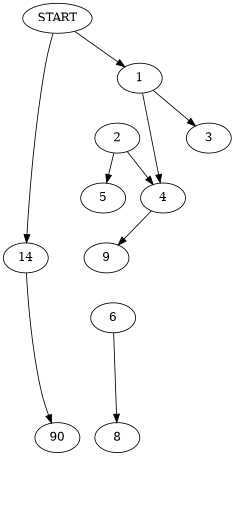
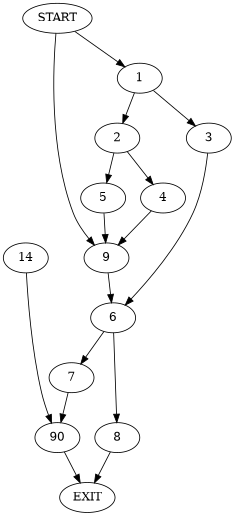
(36, 133) -> (57, 139)
(151, 134) -> (130, 104)
none -> (105, 224)
none -> (182, 233)
none -> (109, 284)
none -> (72, 378)
none -> (87, 498)
